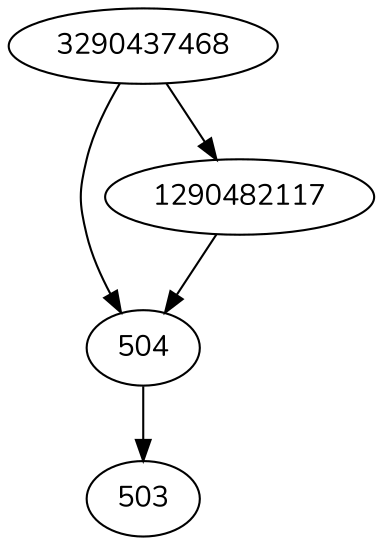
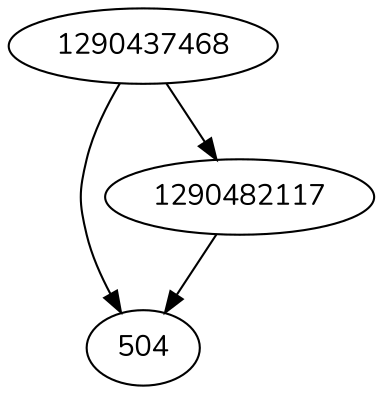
(143, 46) -> (143, 46)
(143, 499) -> none
